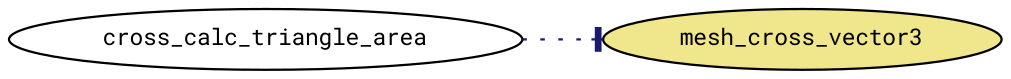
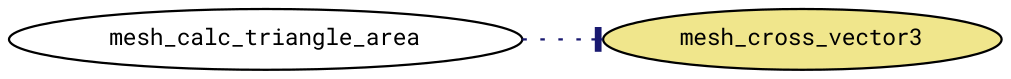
(266, 39) -> (266, 39)
